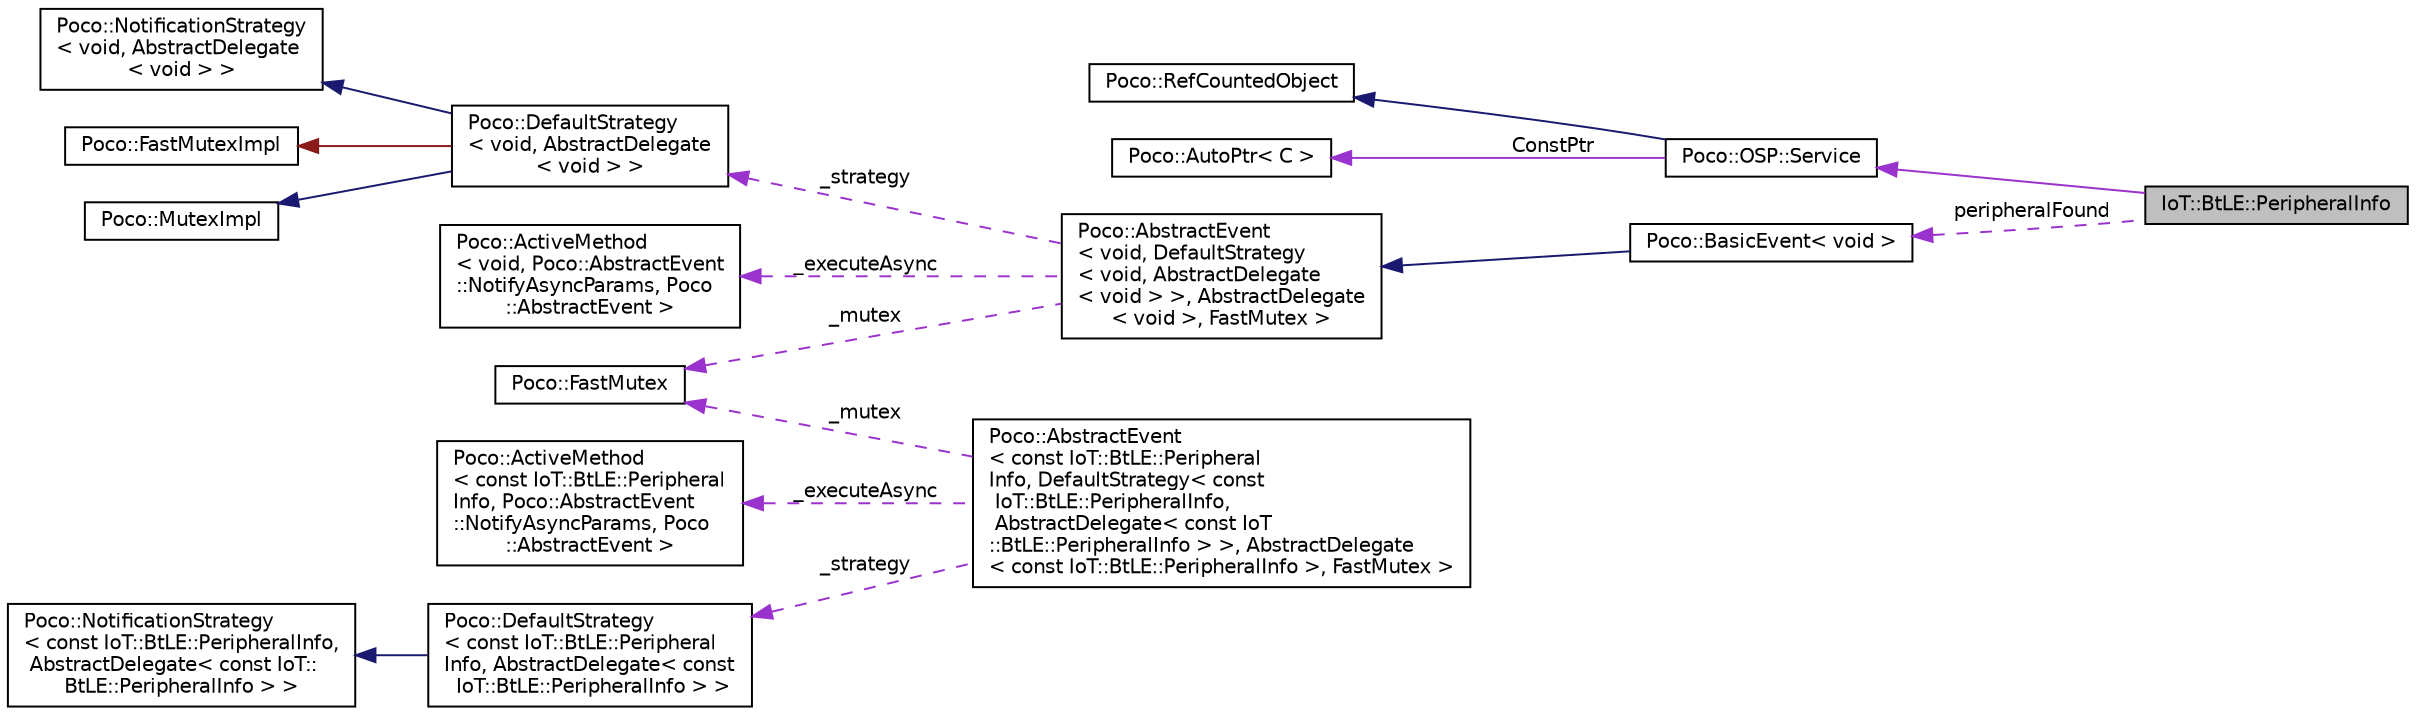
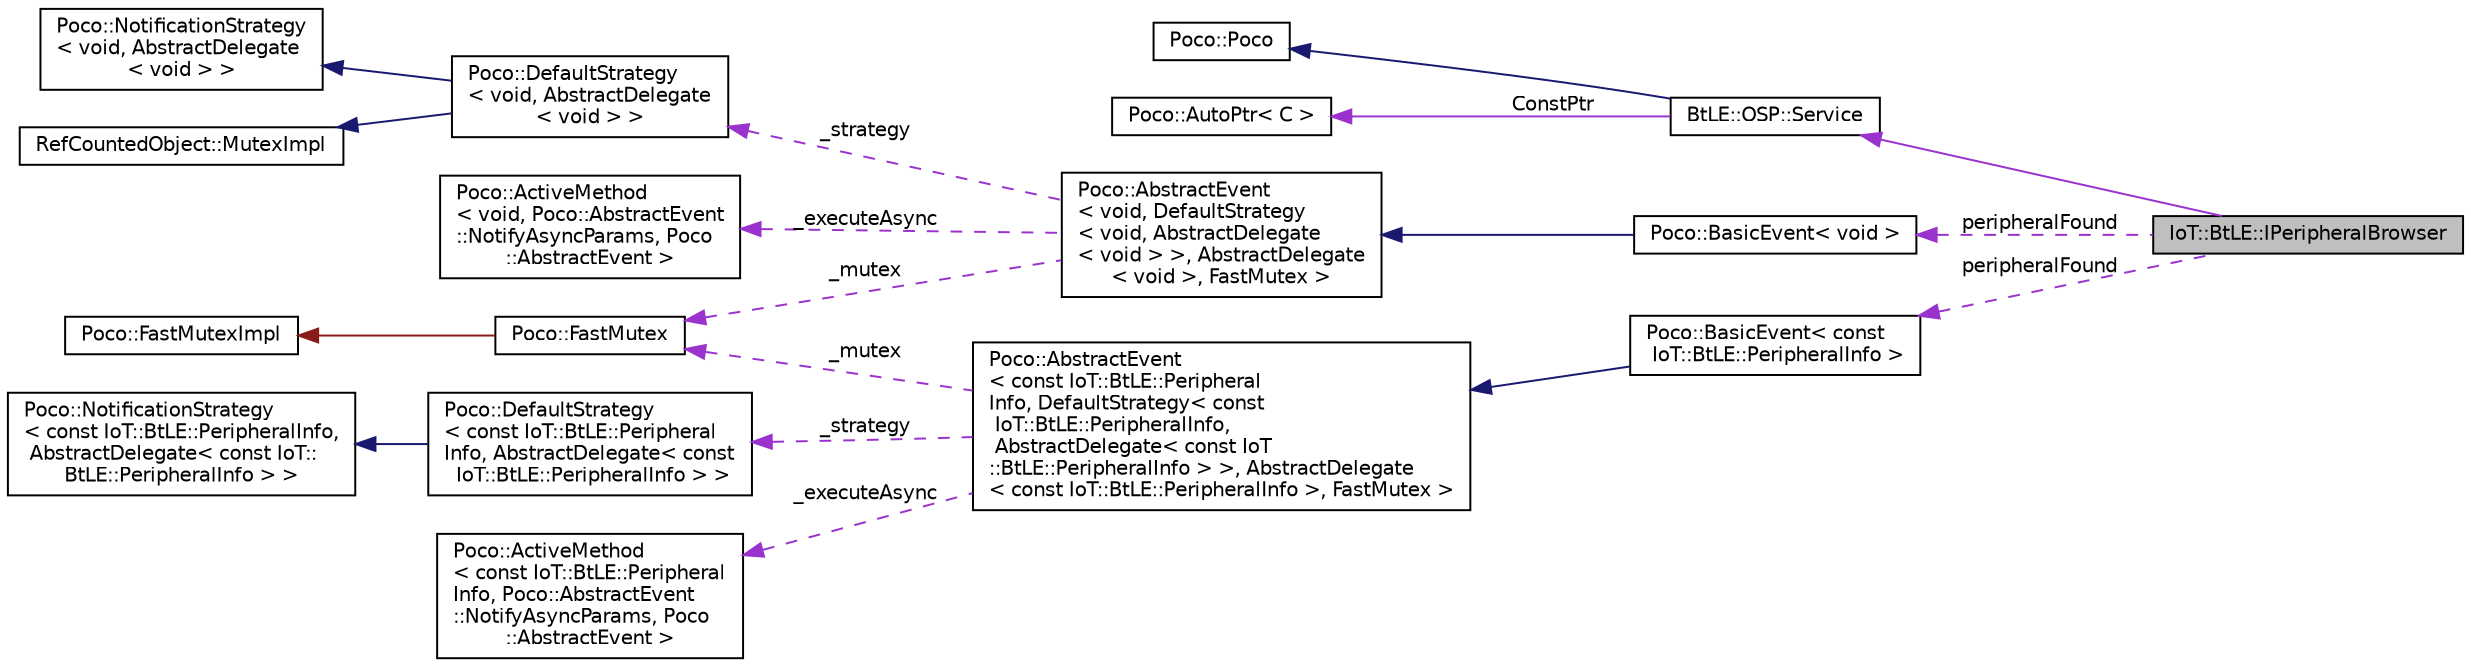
(1222, 83) -> (1222, 41)
(385, 146) -> (407, 336)
(1771, 158) -> (1775, 116)
(2277, 205) -> (2308, 235)
(182, 221) -> (182, 146)
none -> (1775, 345)
